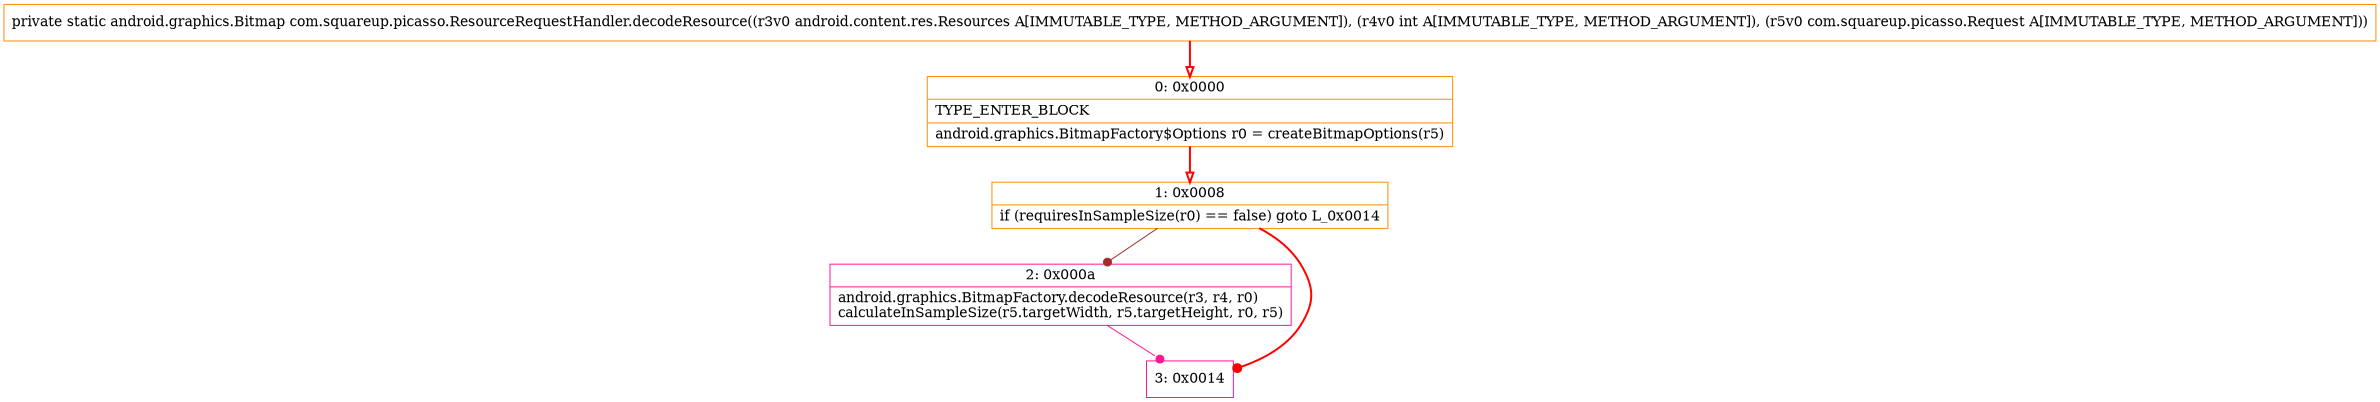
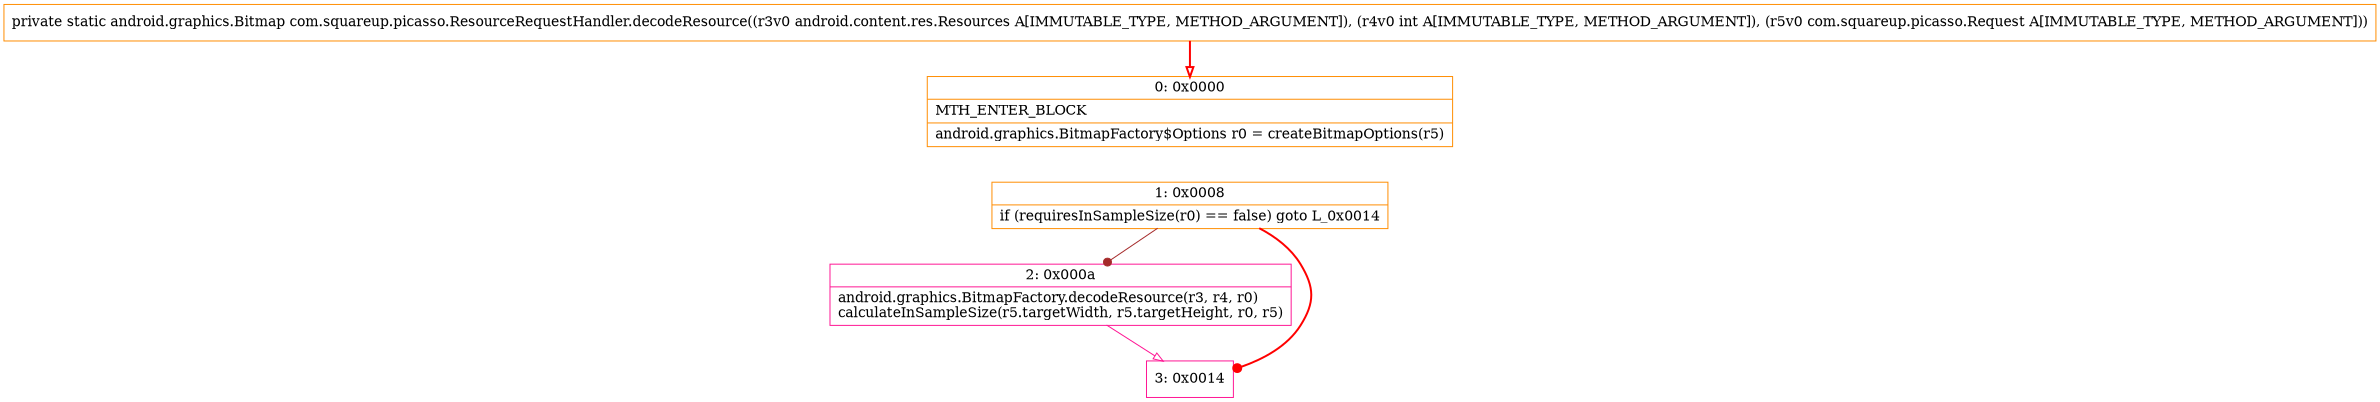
(1013, 111) -> (1011, 111)
(1190, 159) -> none
(1131, 340) -> (1131, 340)
